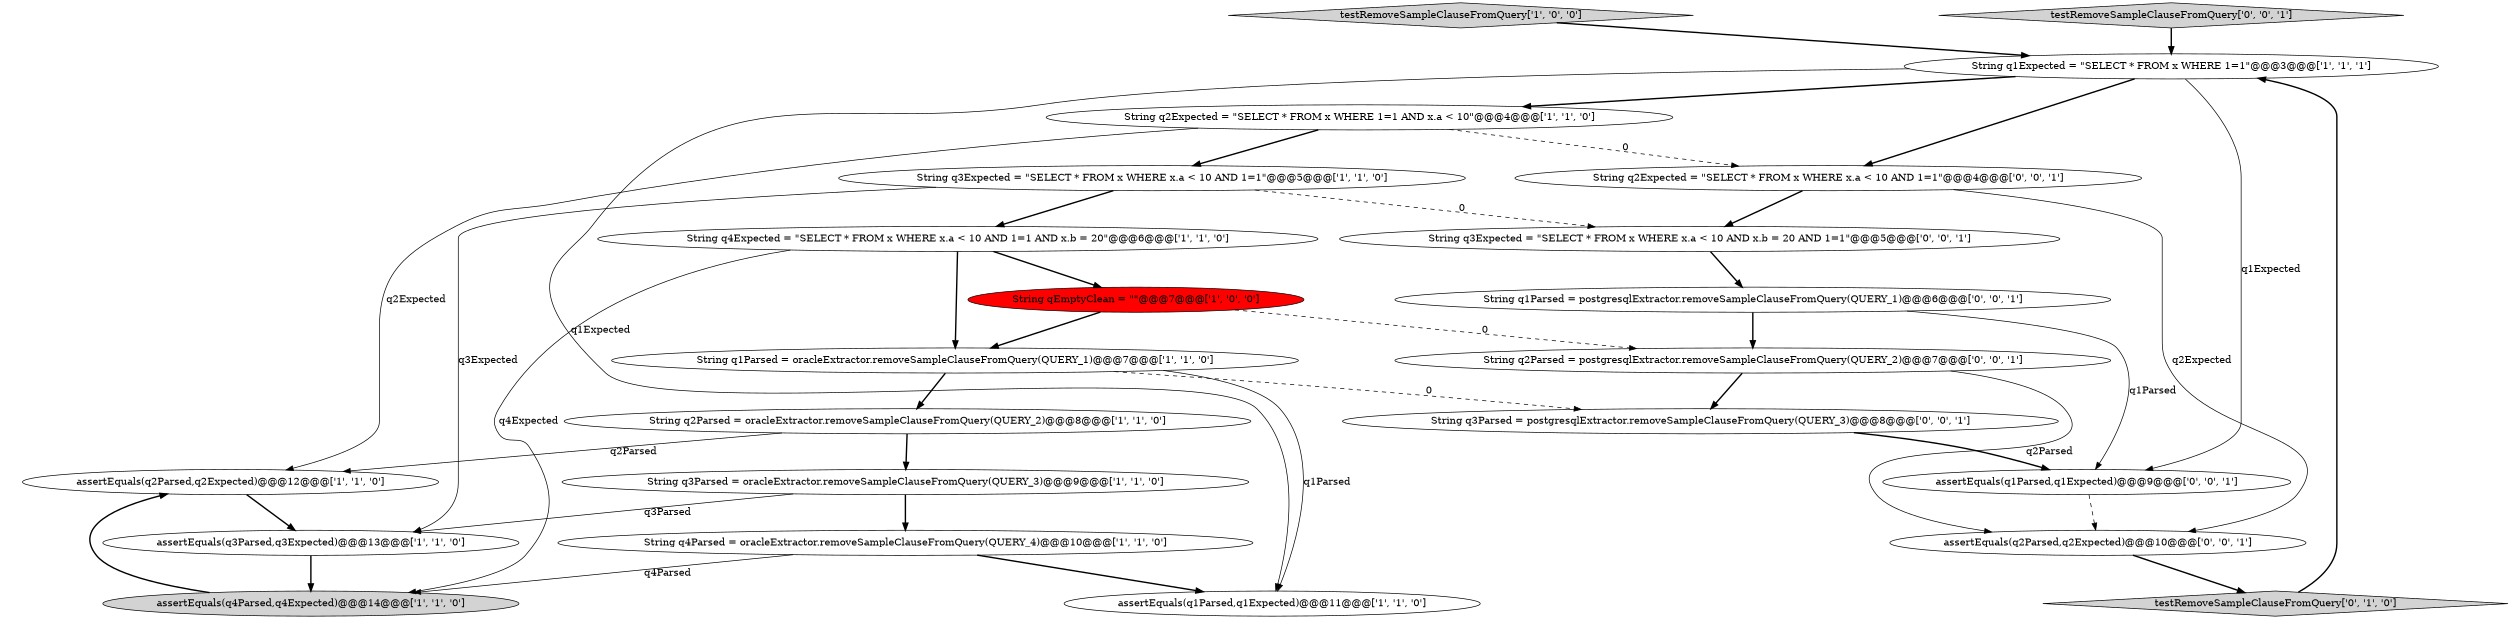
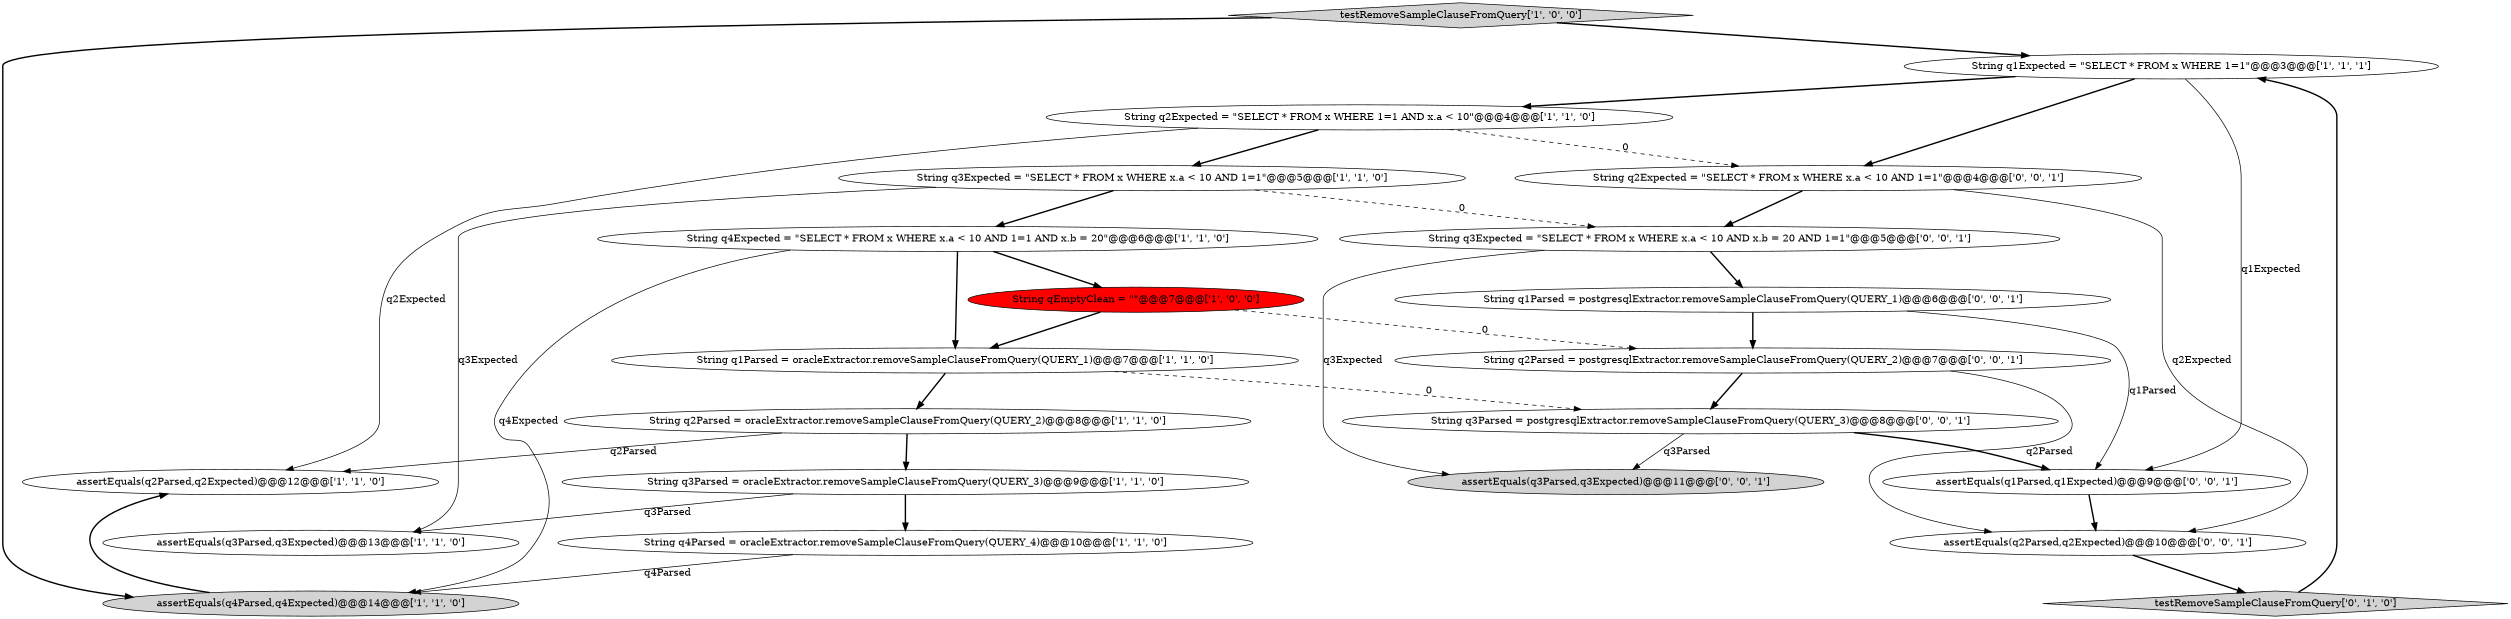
(2171, 15) -> none
none -> (1616, 482)
(2092, 509) -> (2092, 509)
(268, 510) -> none
(311, 570) -> (326, 37)
(1272, 604) -> none
